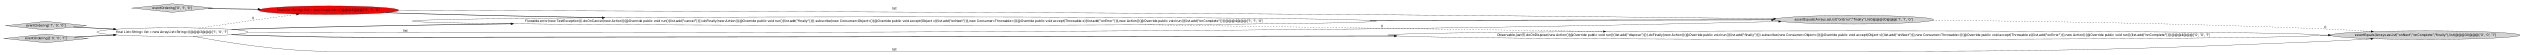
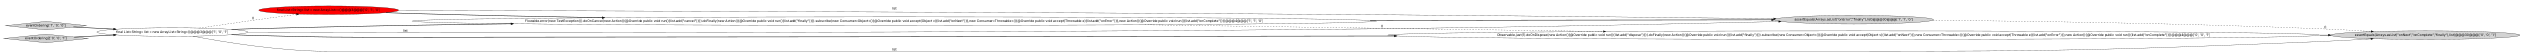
(172, 8) -> none
